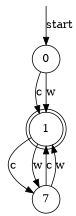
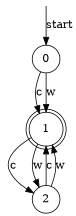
(46, 199) -> (46, 199)
